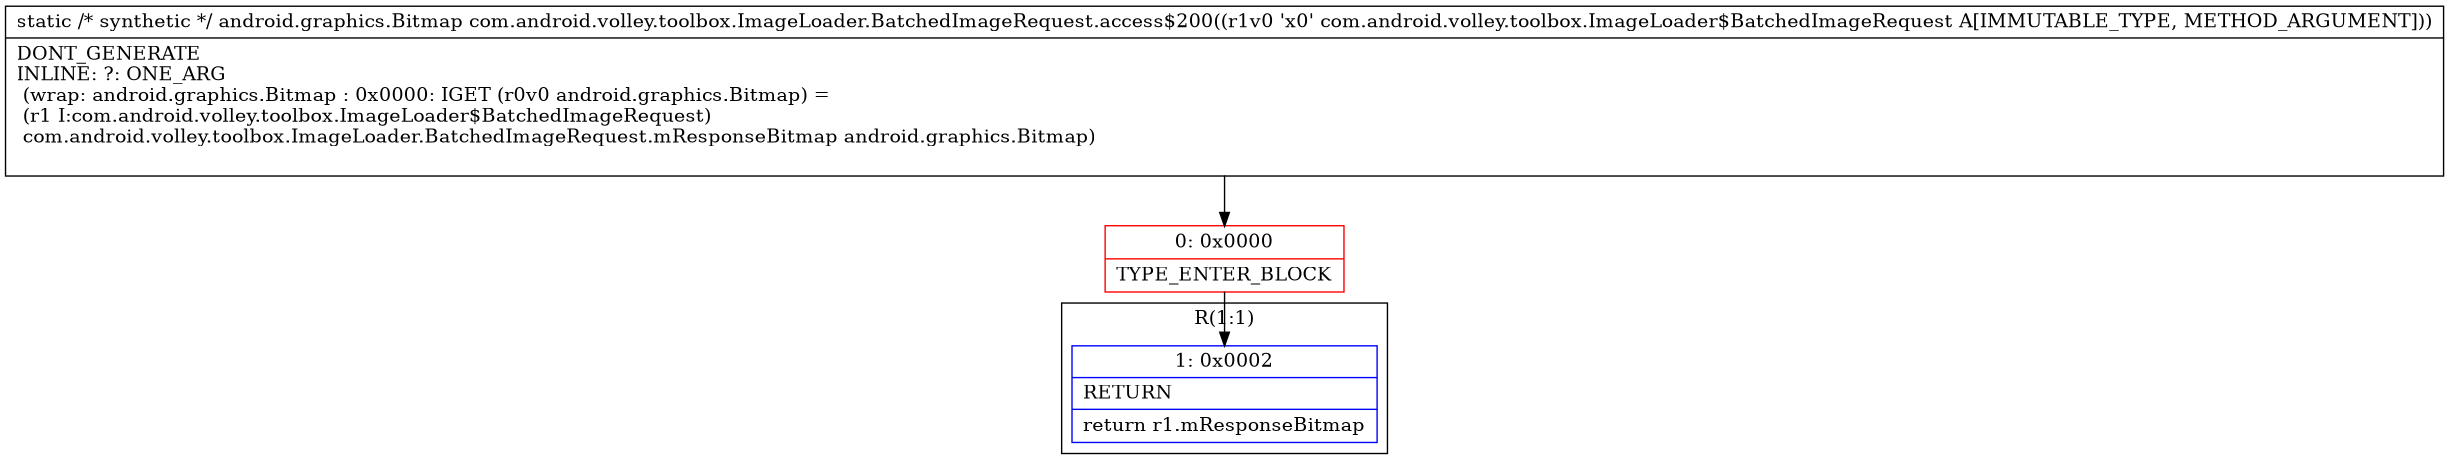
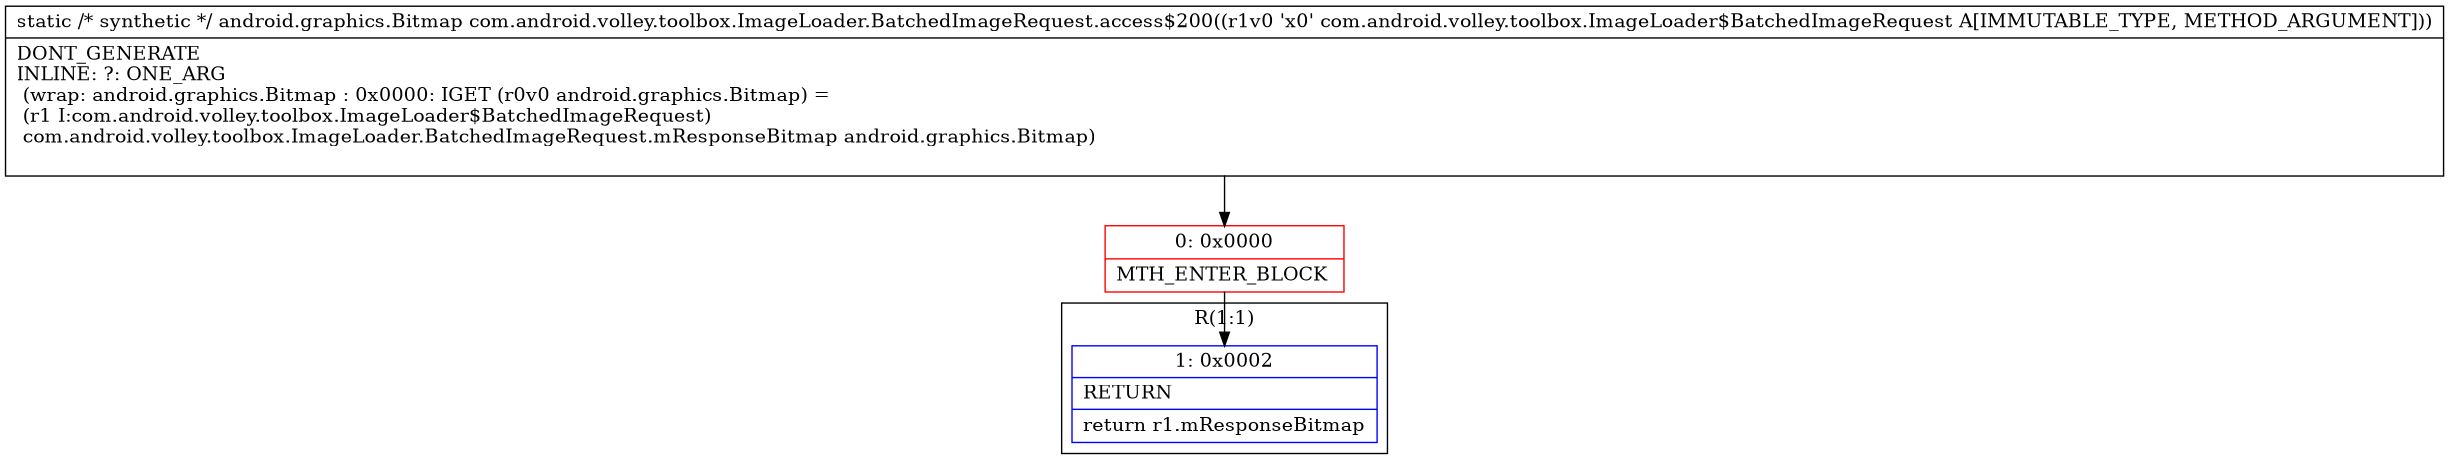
(1225, 275) -> (1222, 275)
